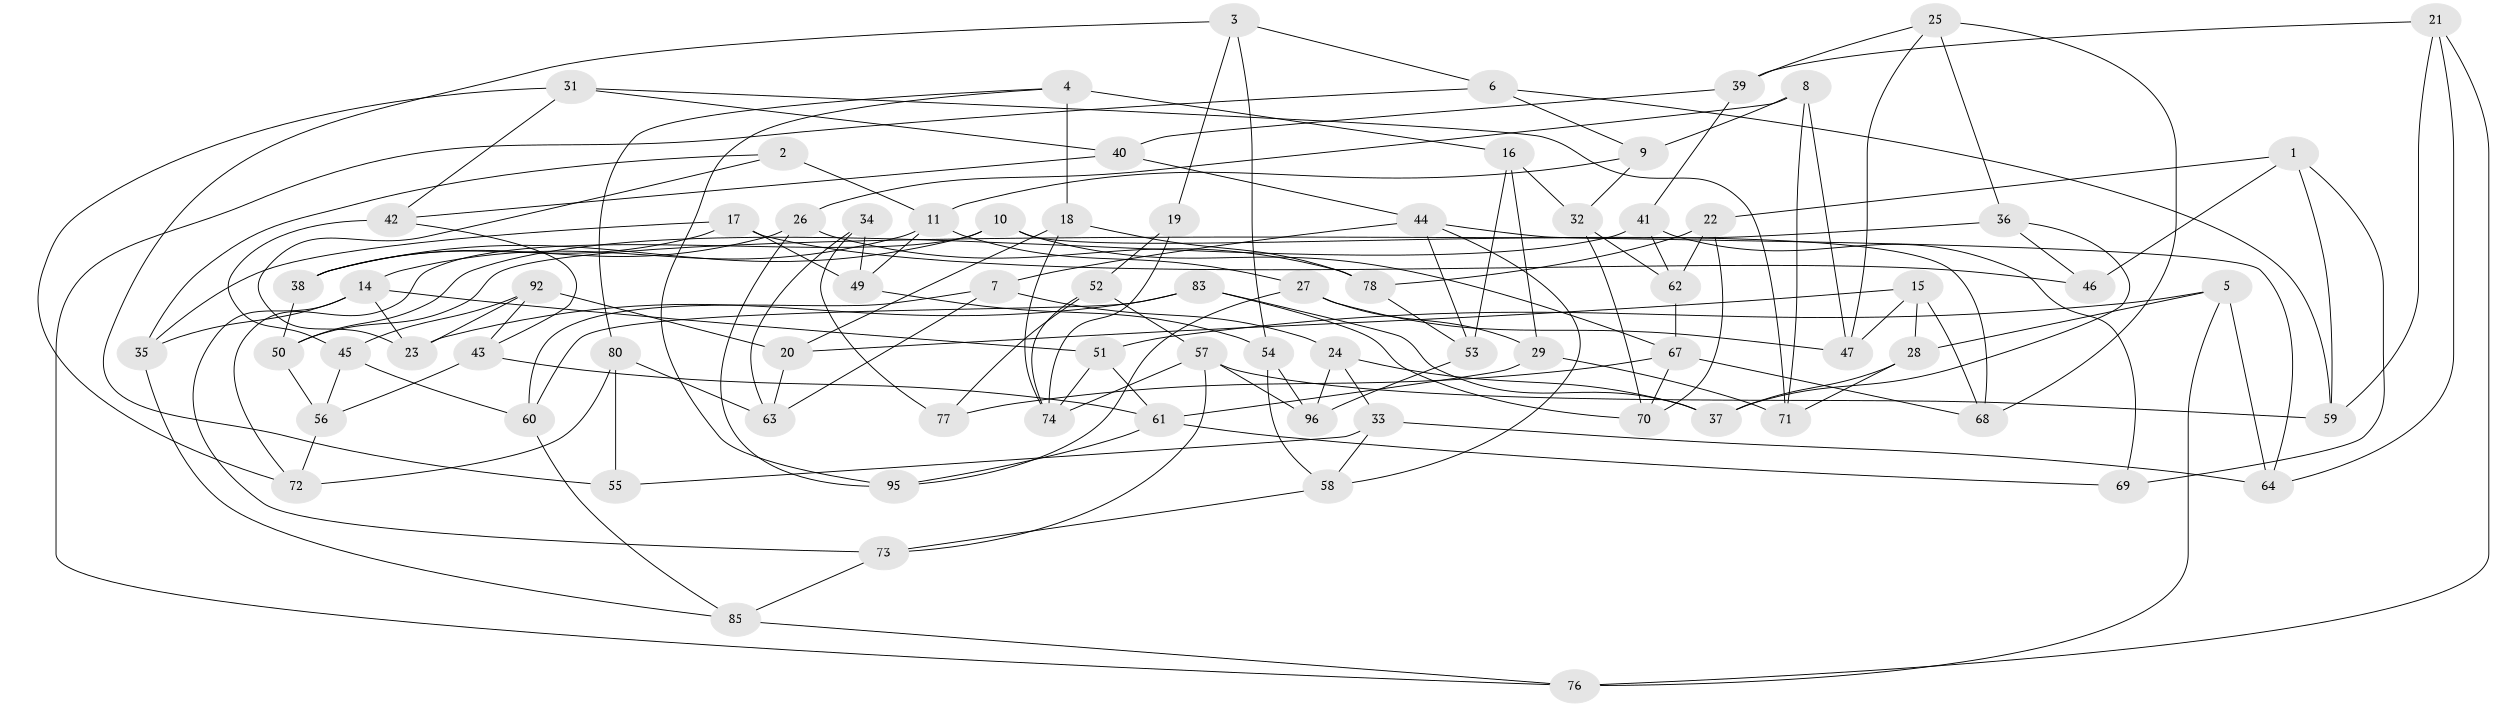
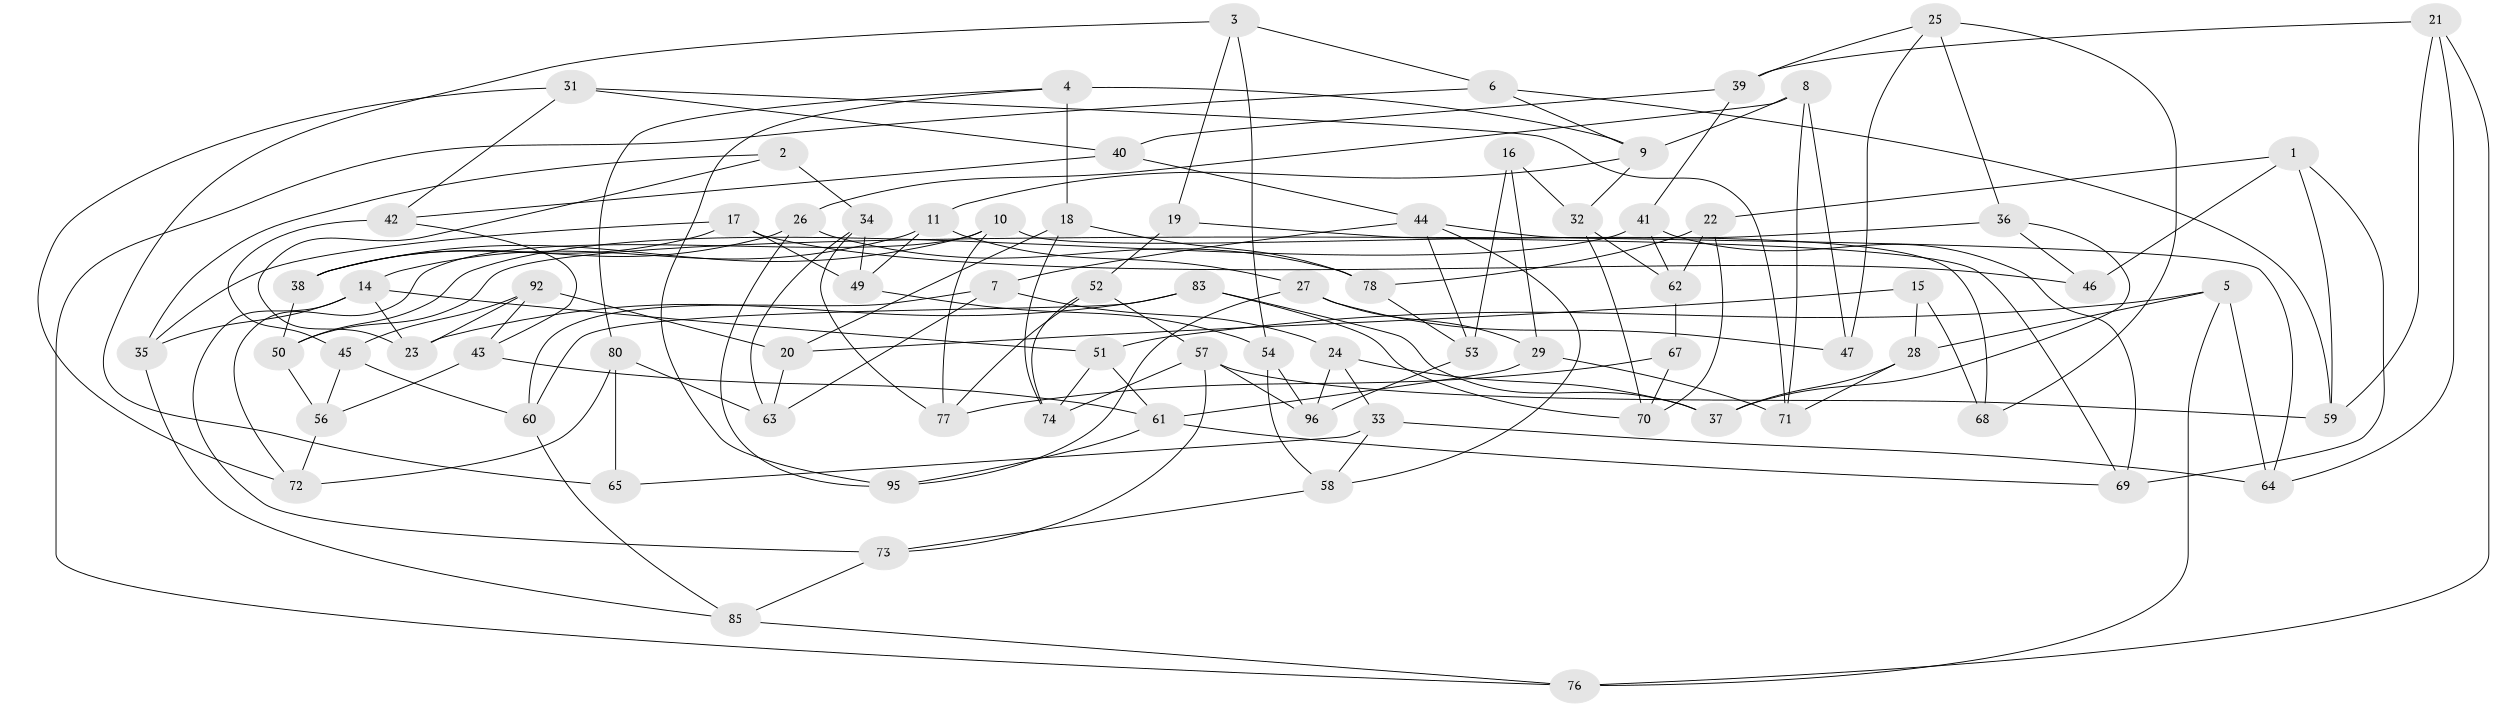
(1347, 129) -> (1373, 100)
(859, 186) -> (825, 187)
(1341, 261) -> (948, 323)
(1096, 319) -> (1711, 244)
(1880, 323) -> none
(1810, 383) -> none
(616, 487) -> (616, 487)
